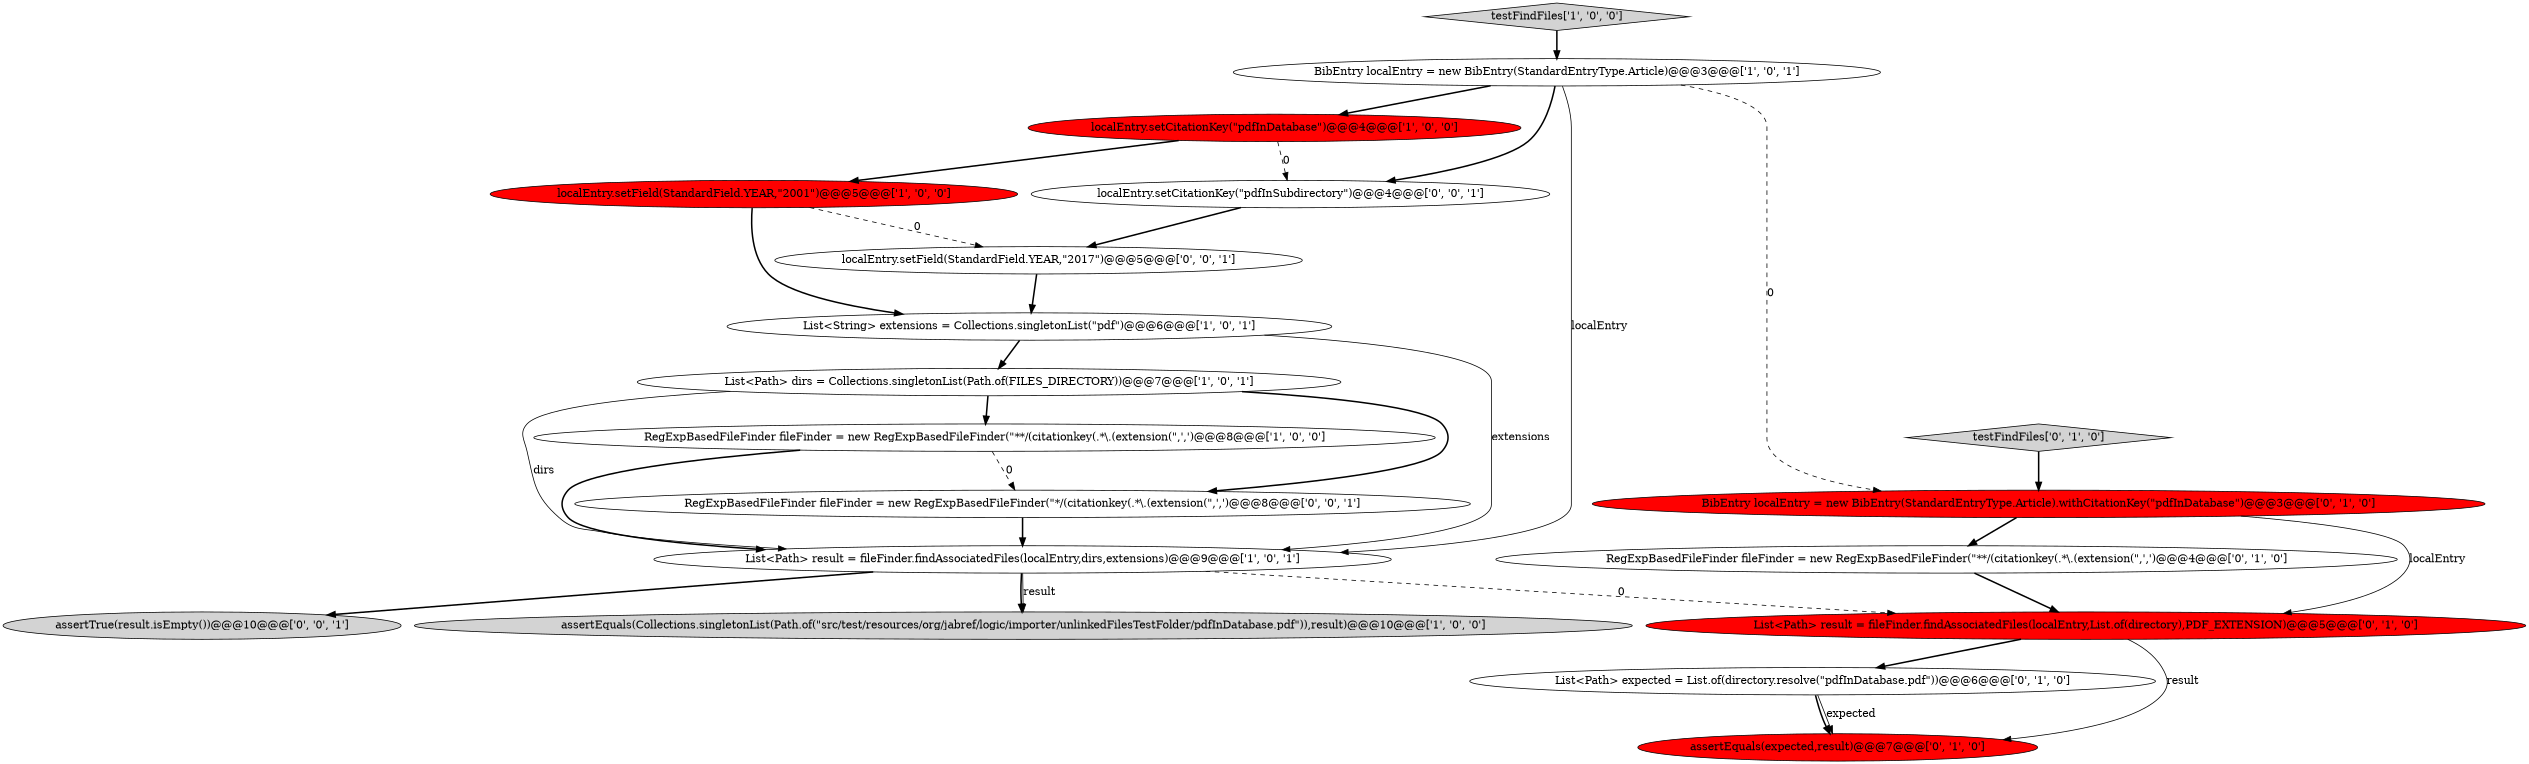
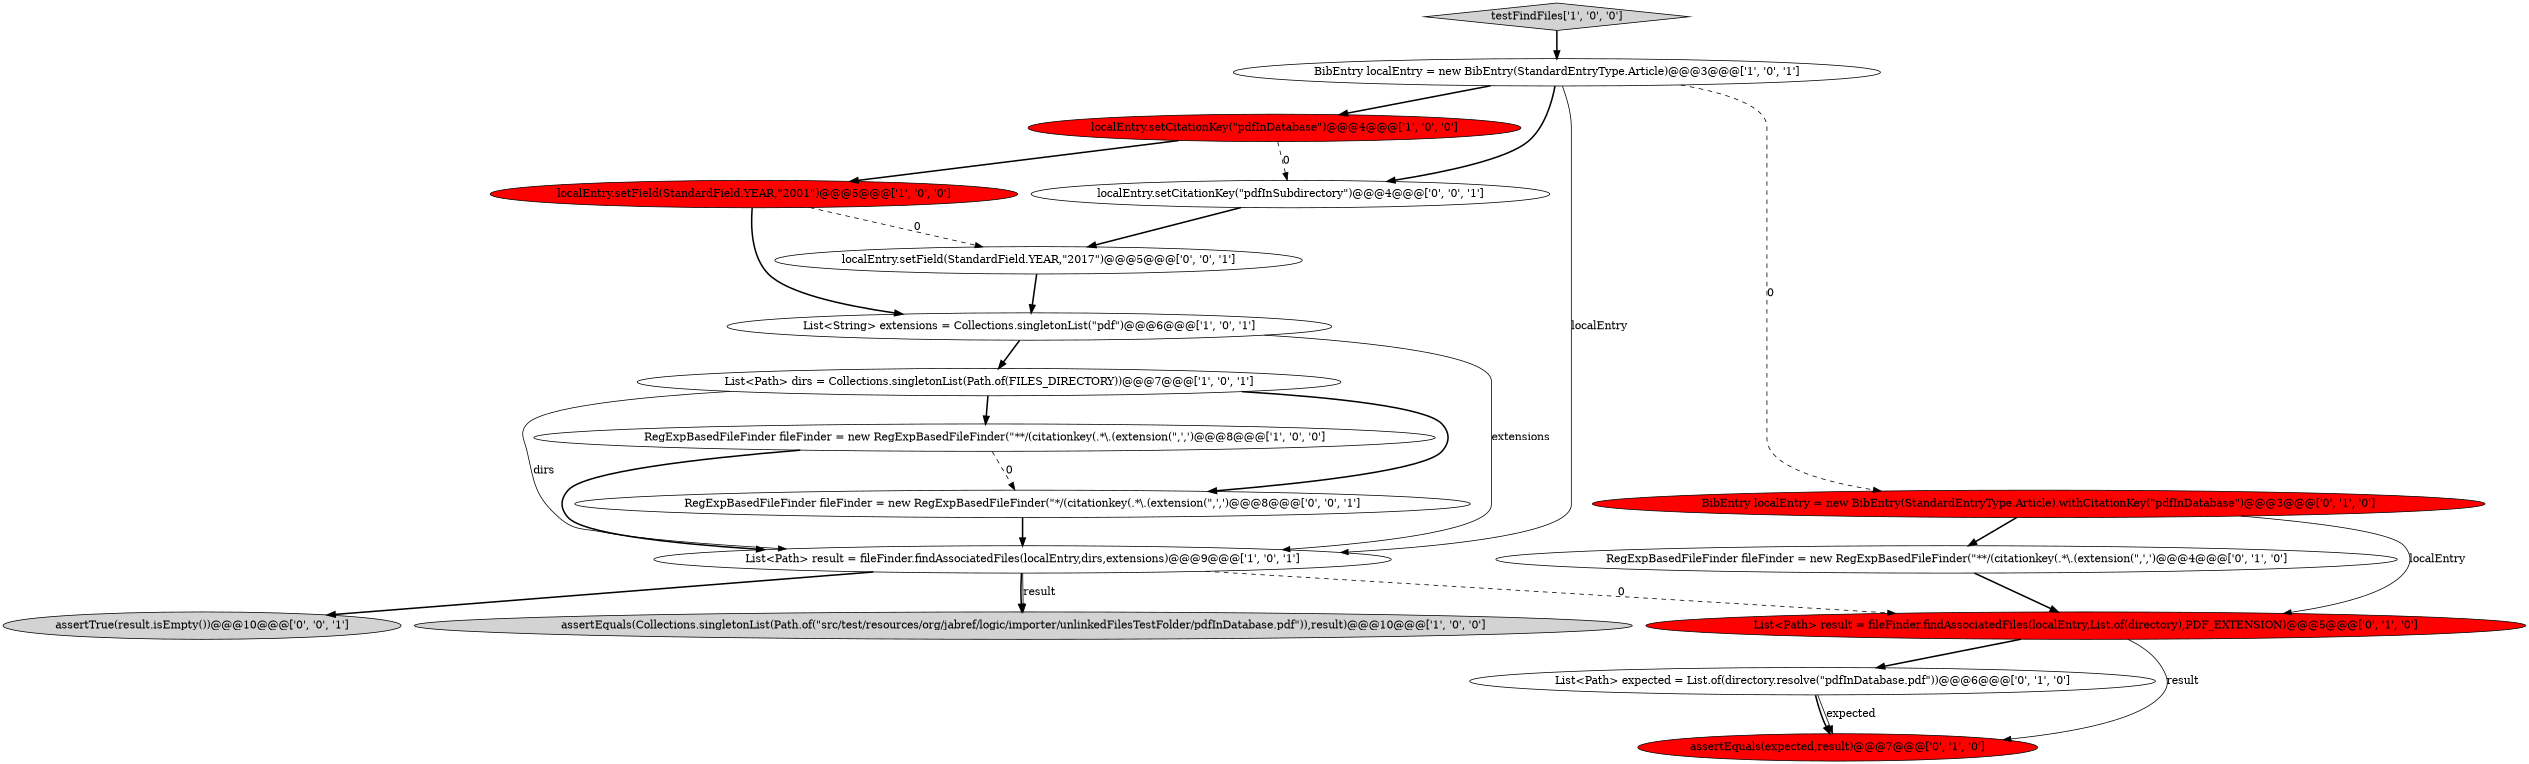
(2039, 438) -> none
